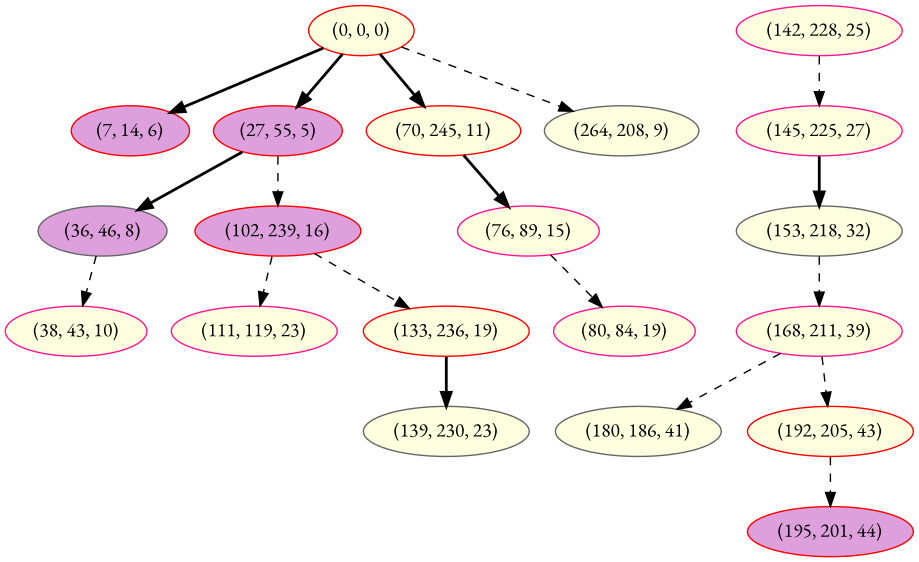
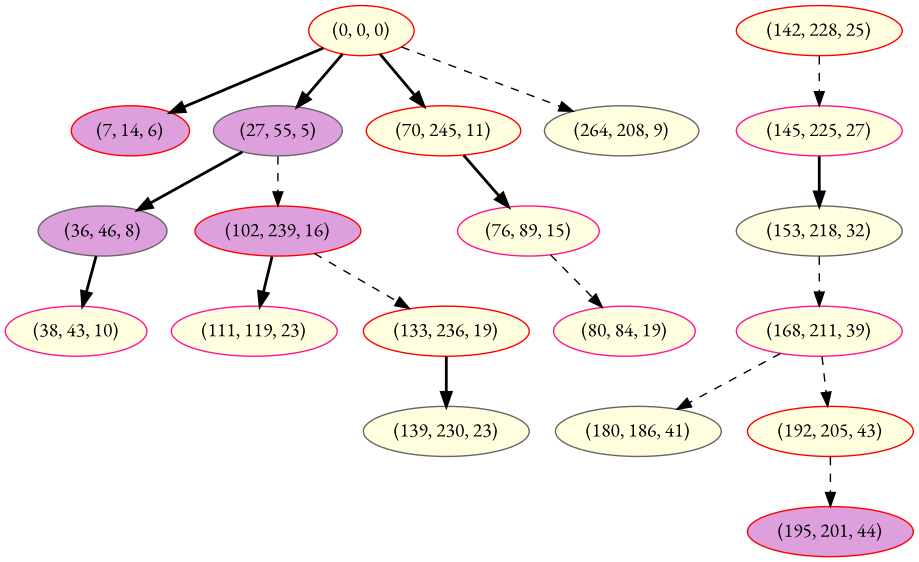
(819, 31) -> (819, 31)
(278, 131) -> (278, 131)
(91, 274) -> (91, 274)
(268, 274) -> (268, 274)
